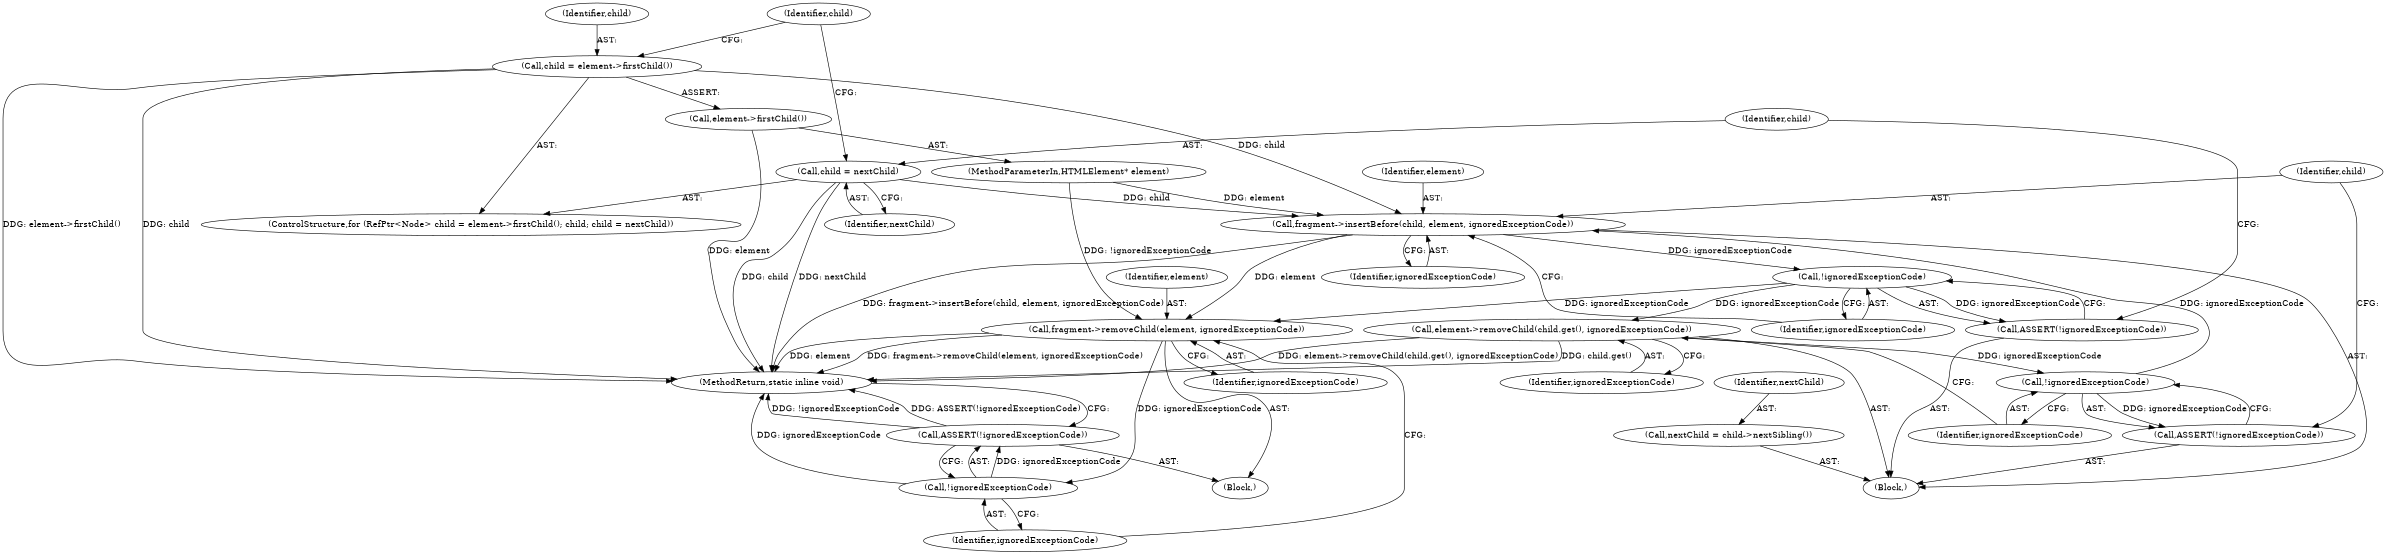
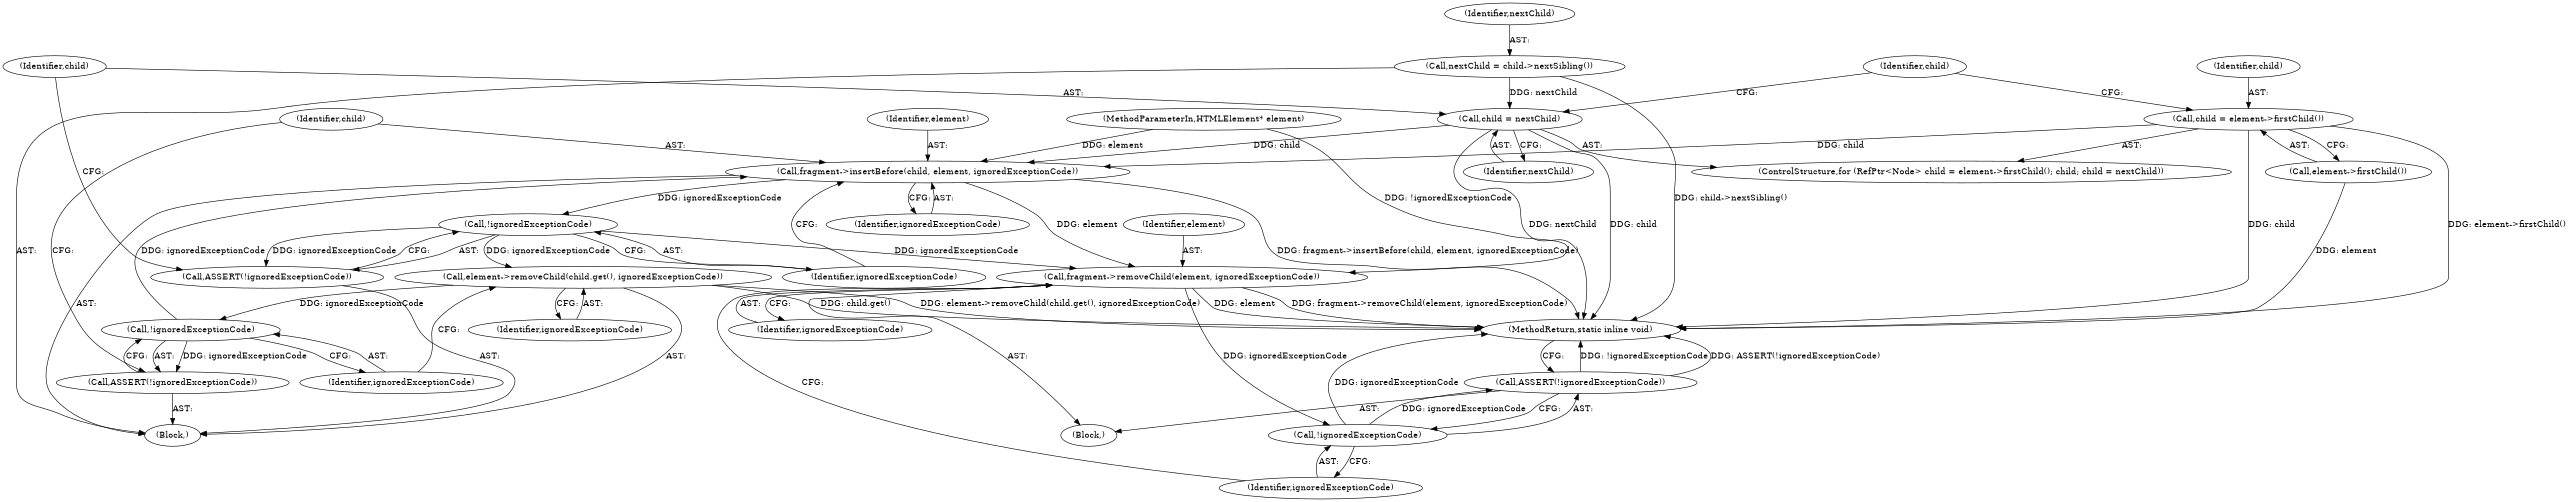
none -> (1510, 90)
(702, 93) -> (2339, 146)
(902, 145) -> (2290, 150)
none -> (1676, 174)
